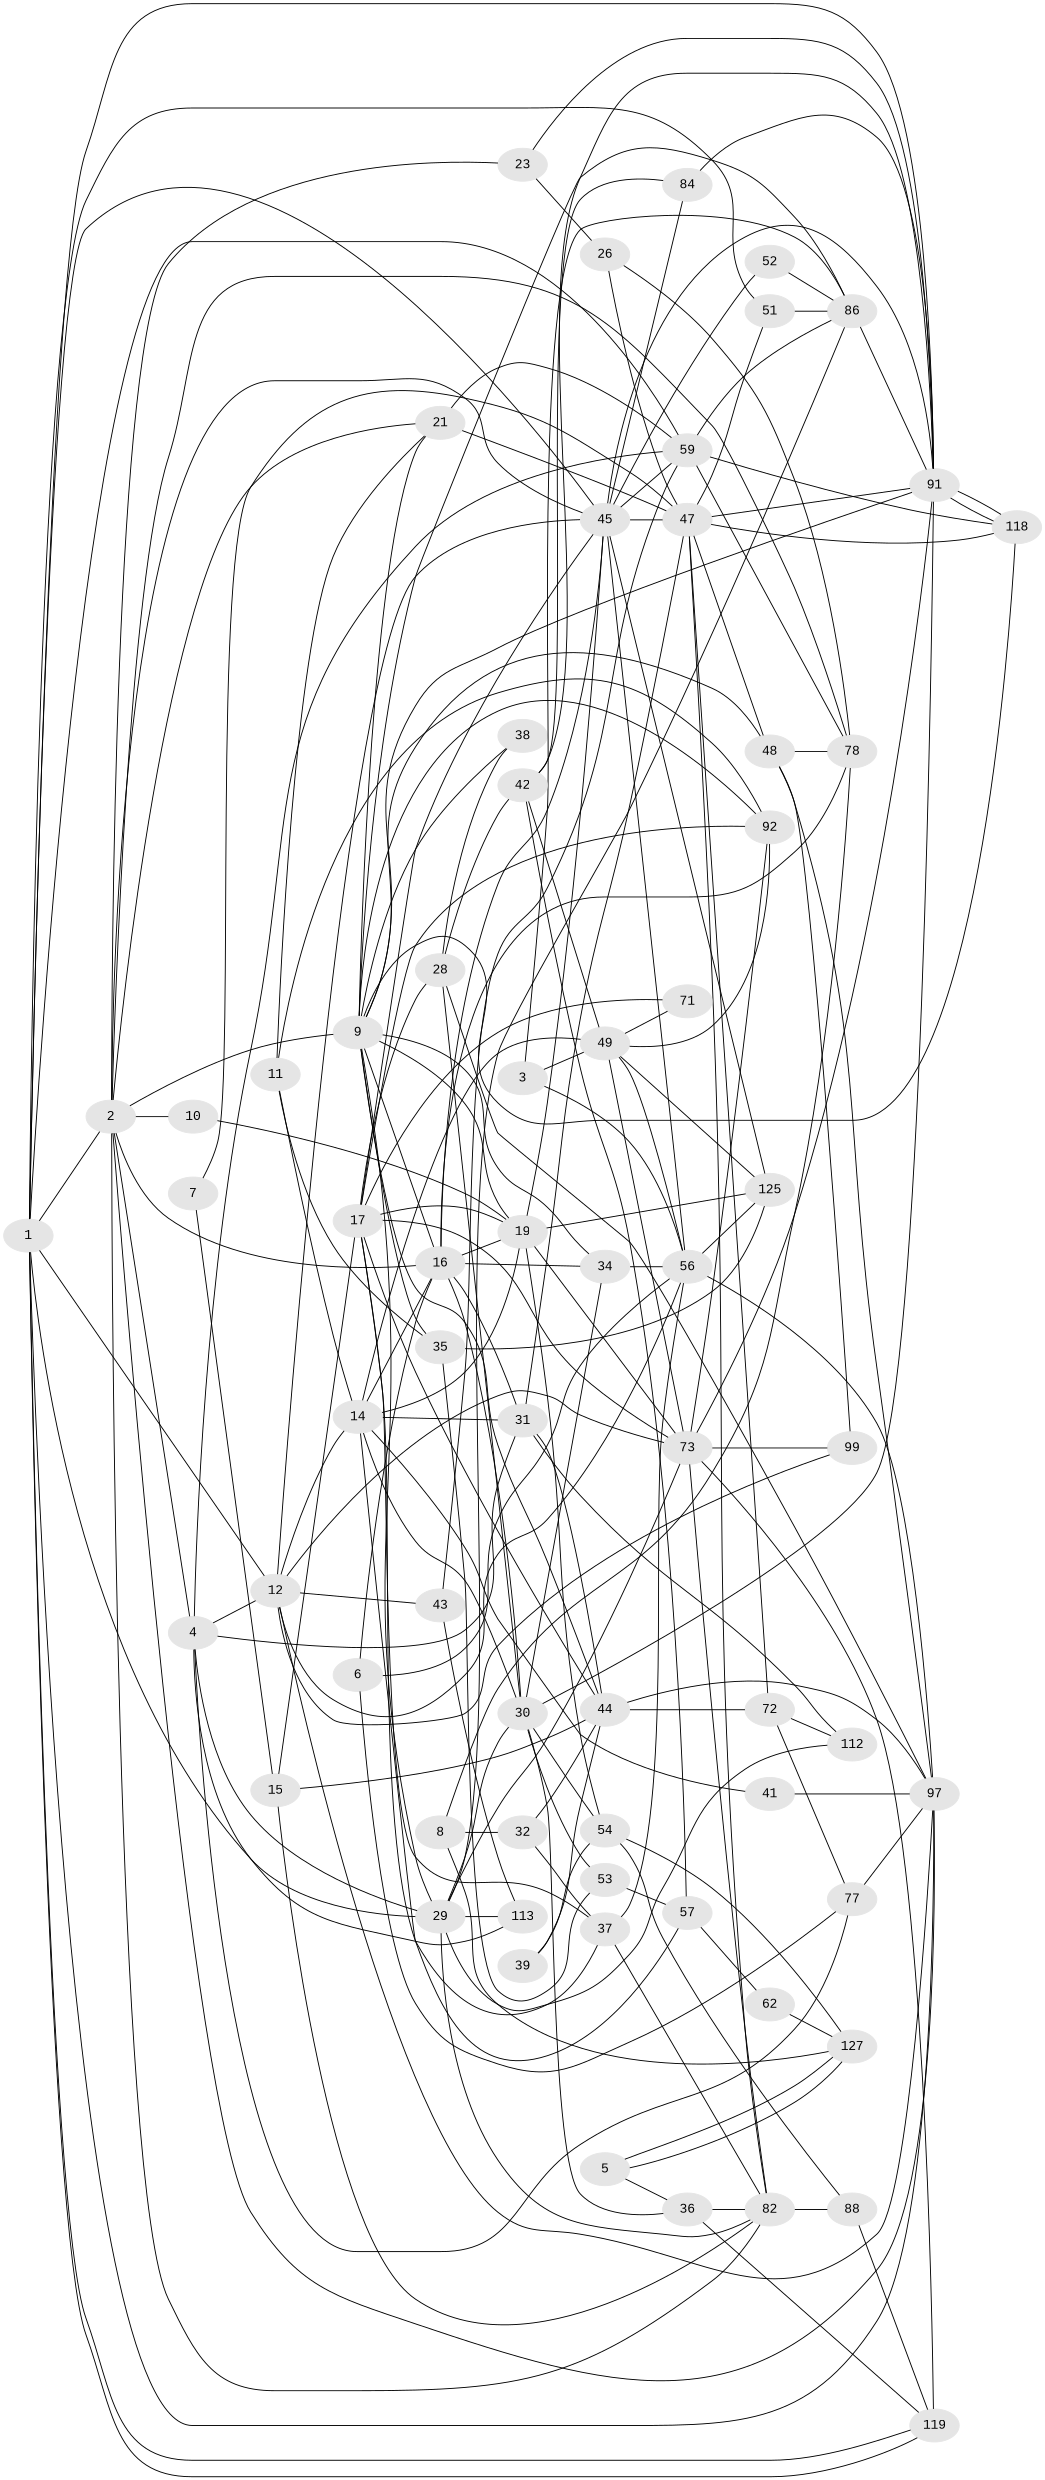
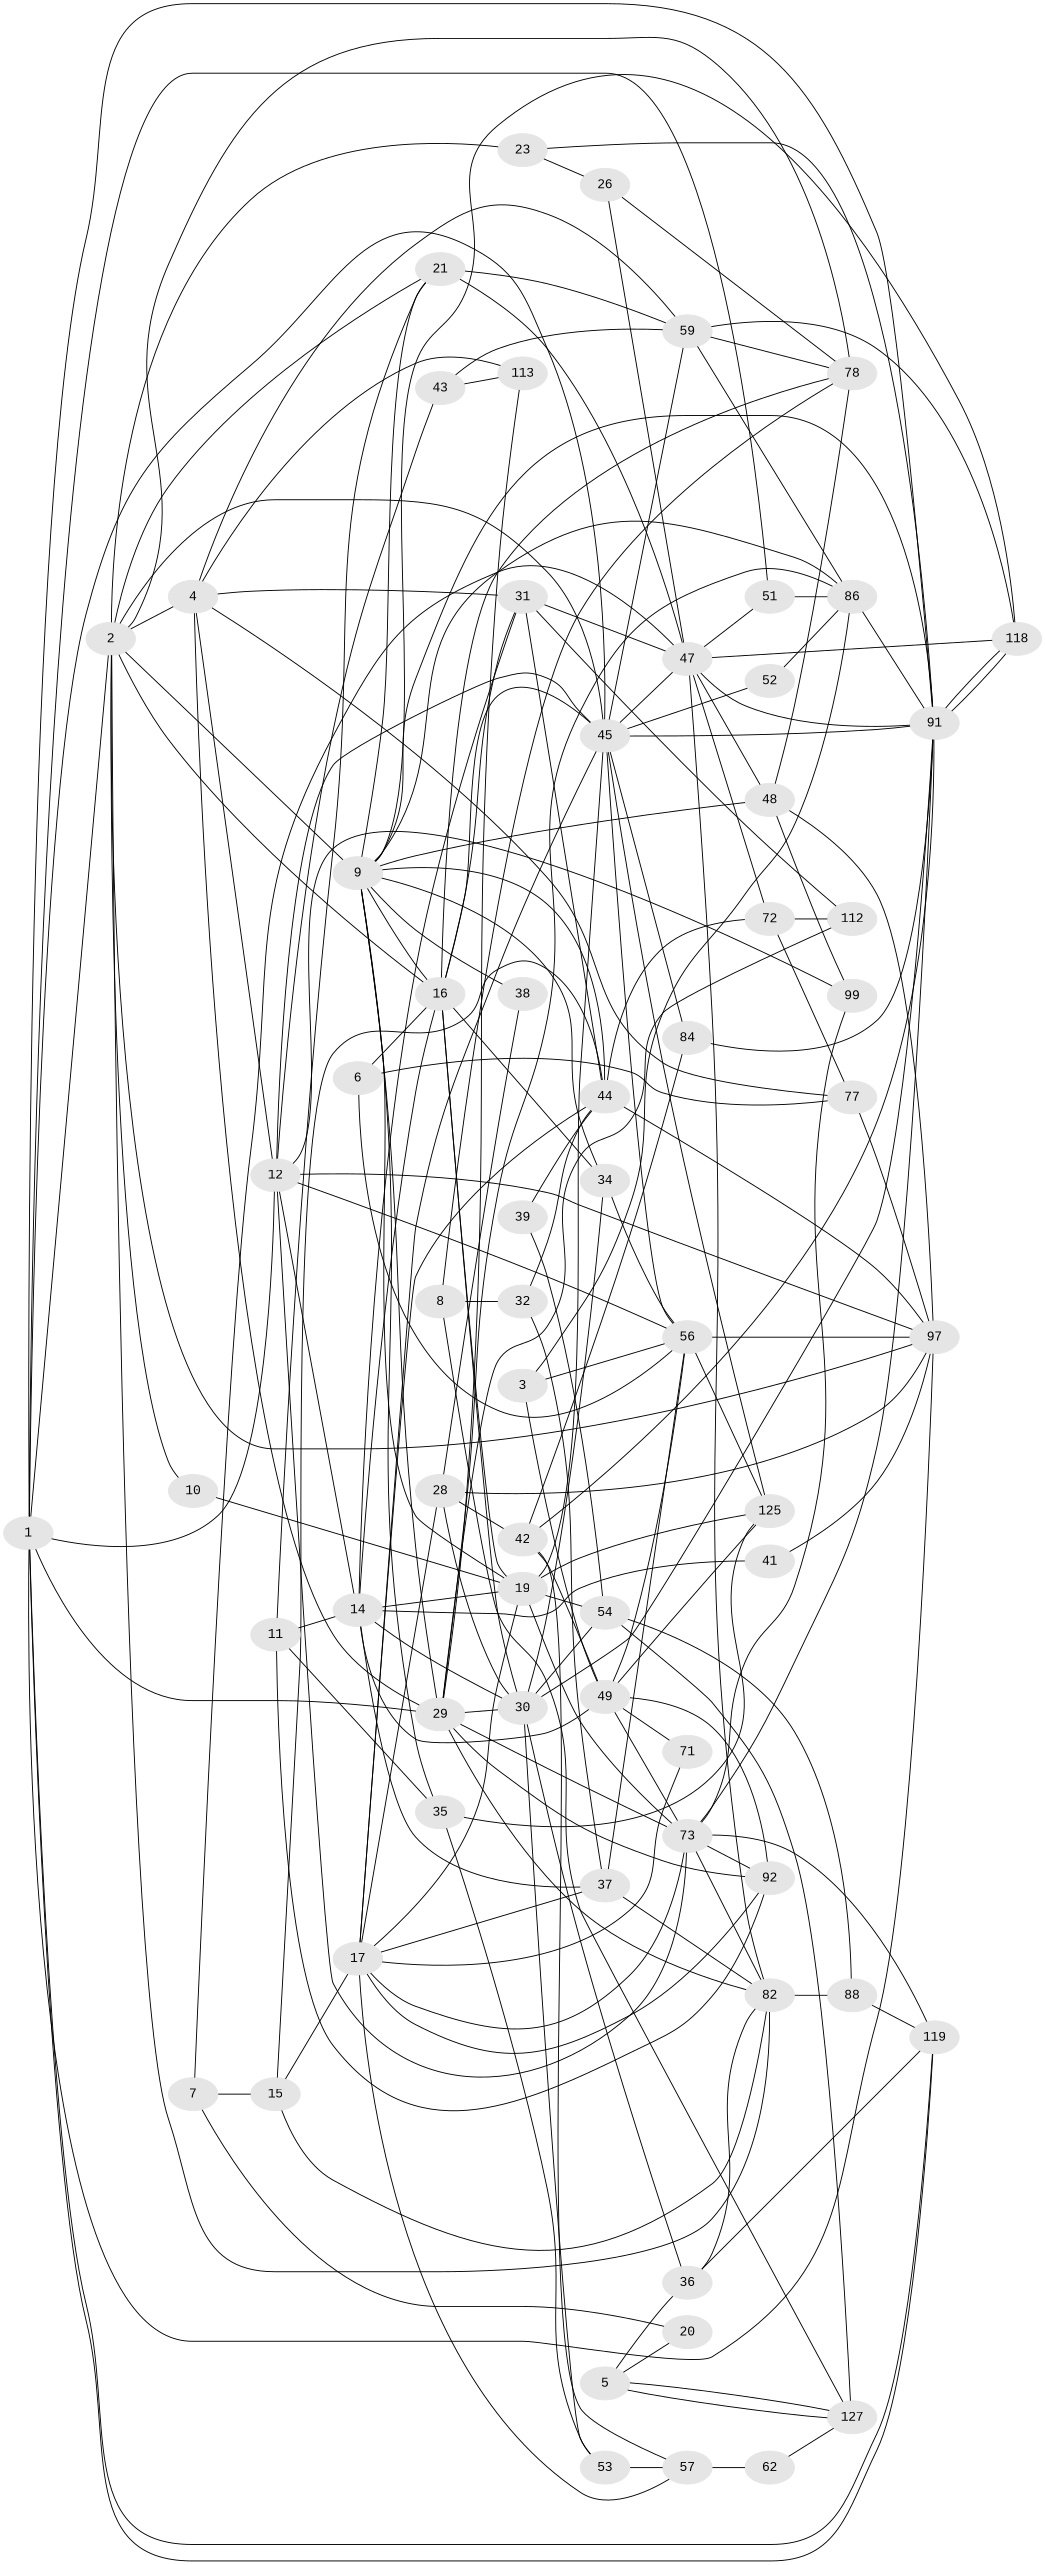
(112, 438) -> none
(488, 718) -> (624, 1846)
none -> (687, 2332)
